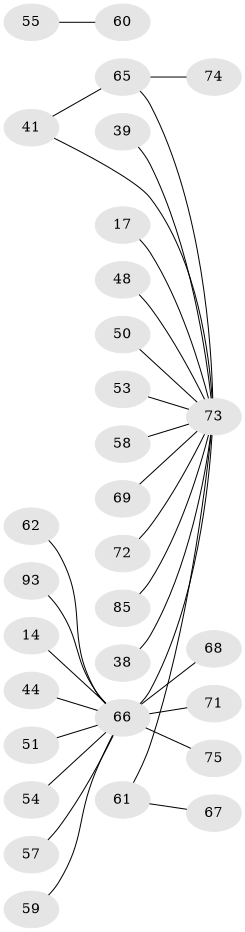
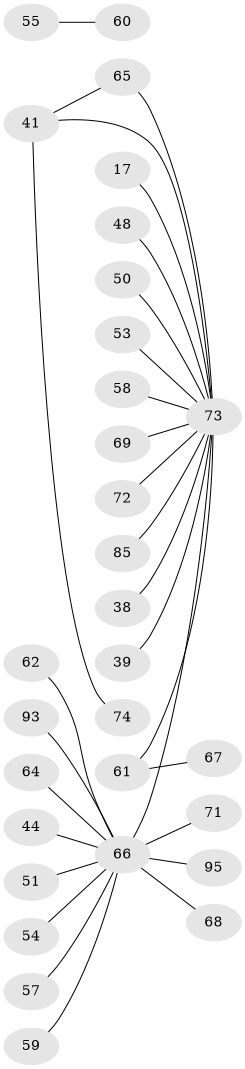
(168, 77) -> (49, 427)
(31, 636) -> (31, 773)
(214, 758) -> (214, 868)
